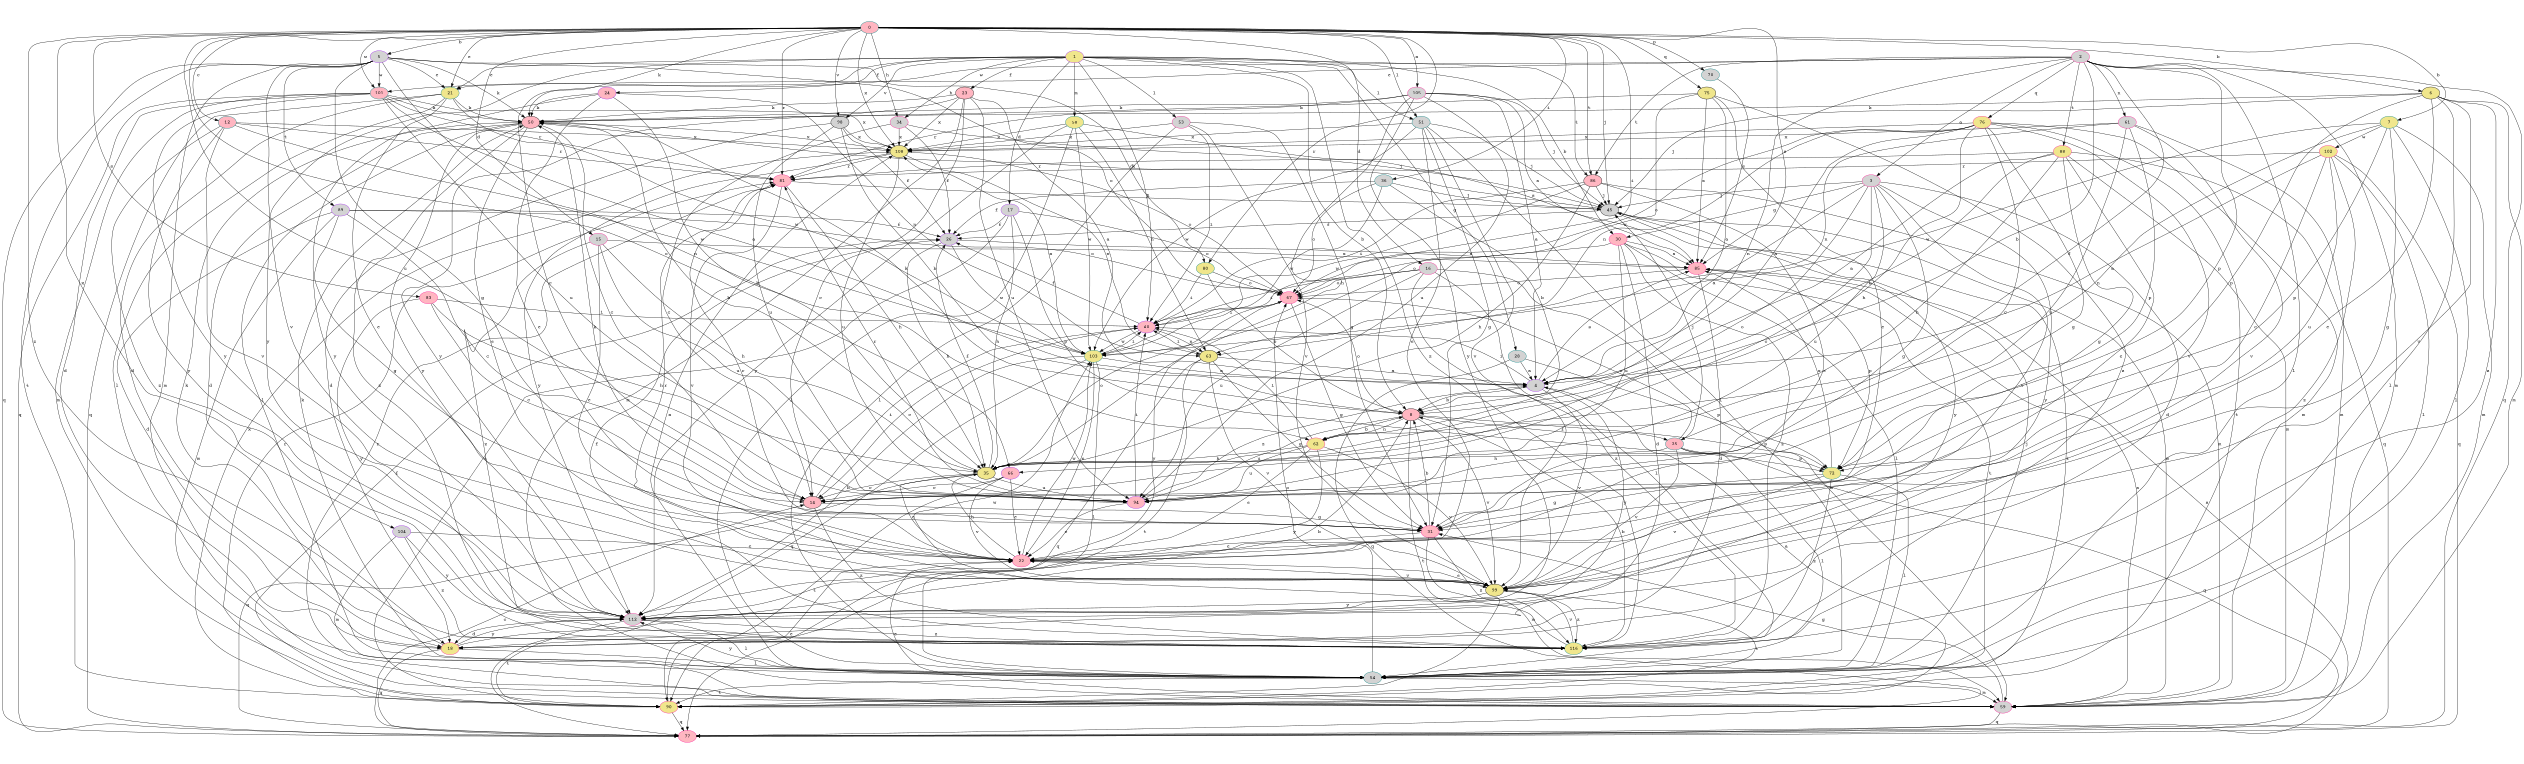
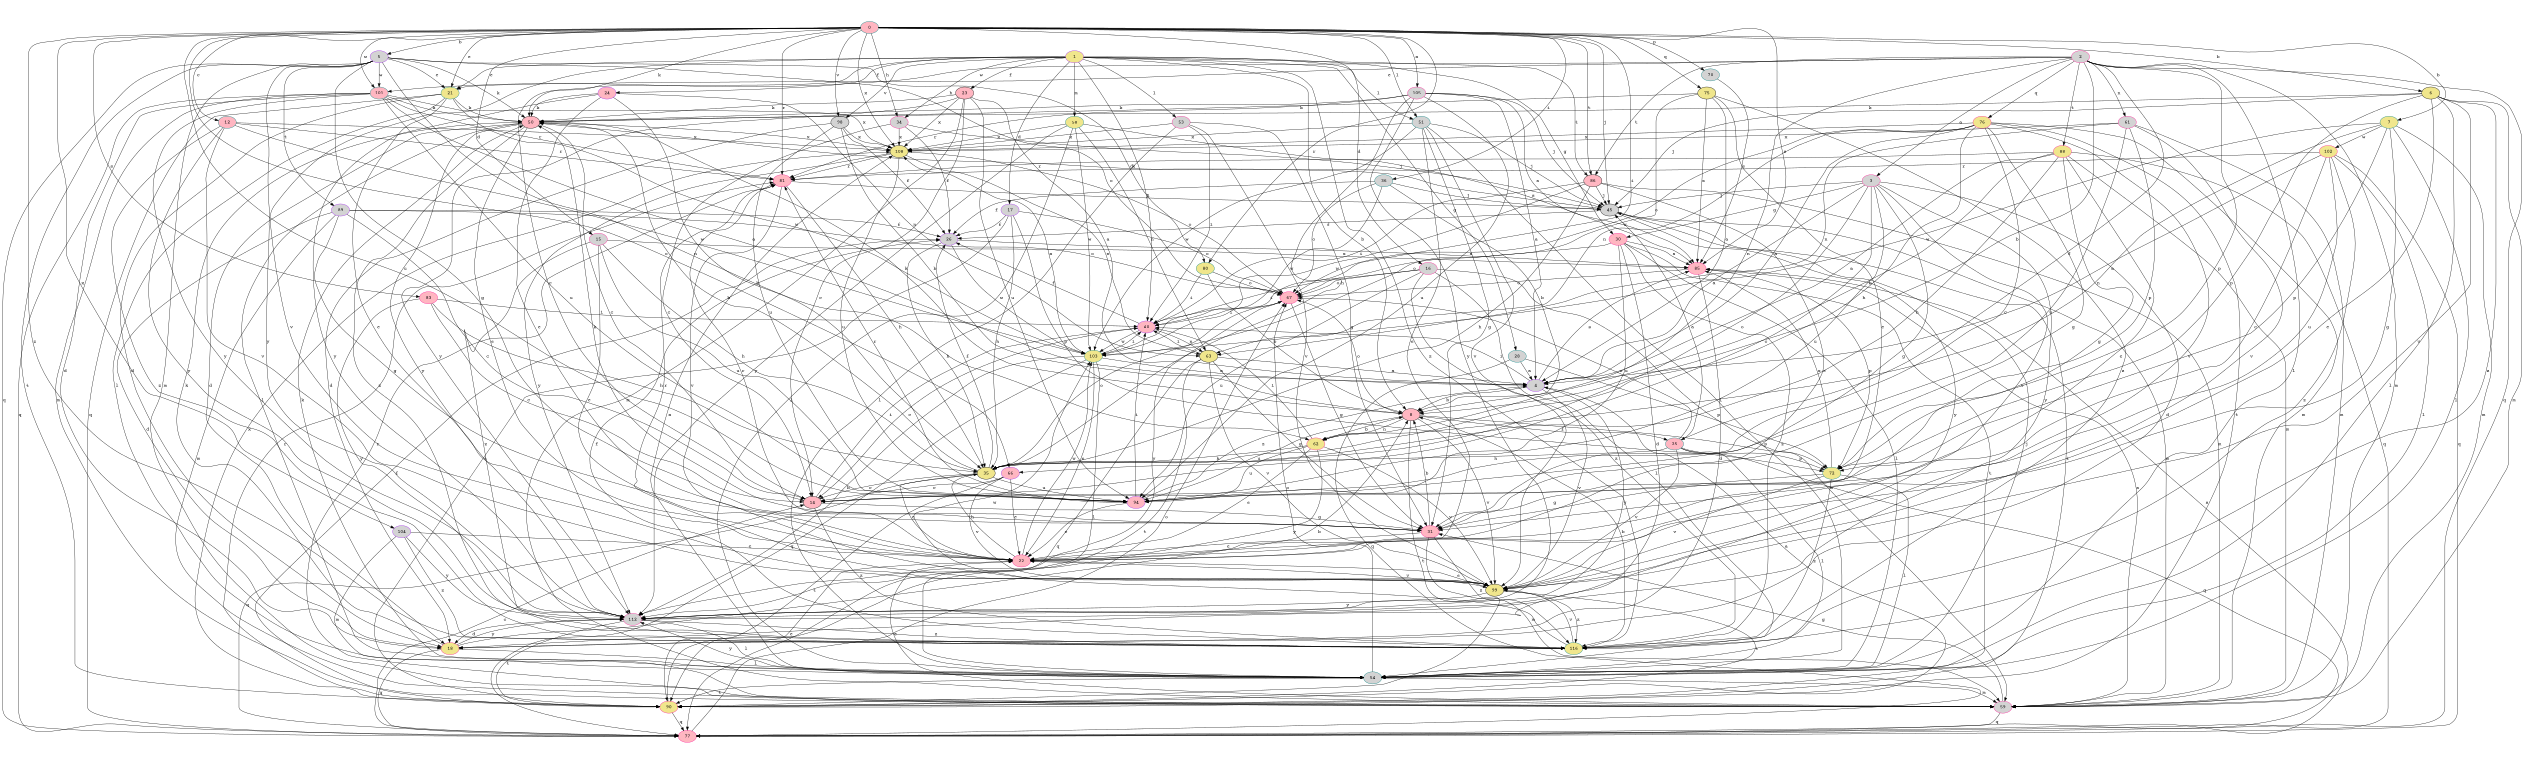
(1565, 152) -> (1565, 152)
(1692, 327) -> (1692, 327)
none -> (1039, 591)
